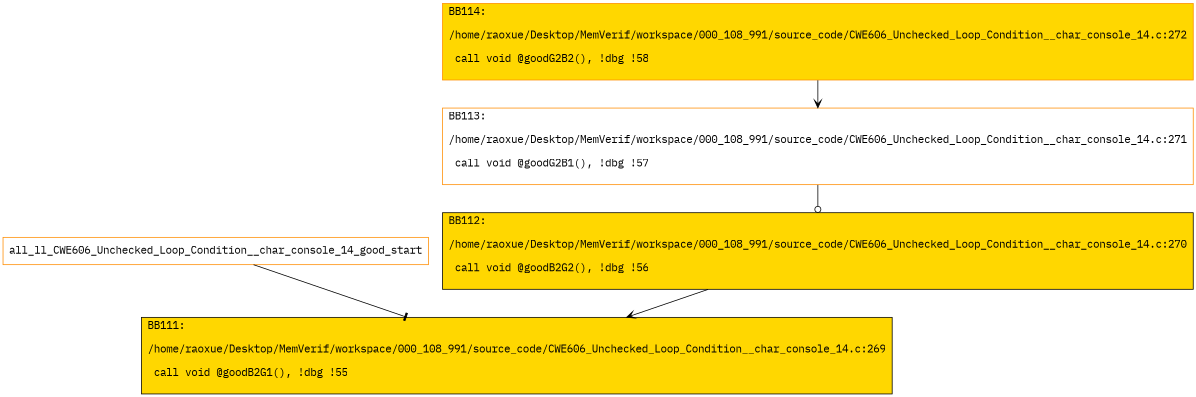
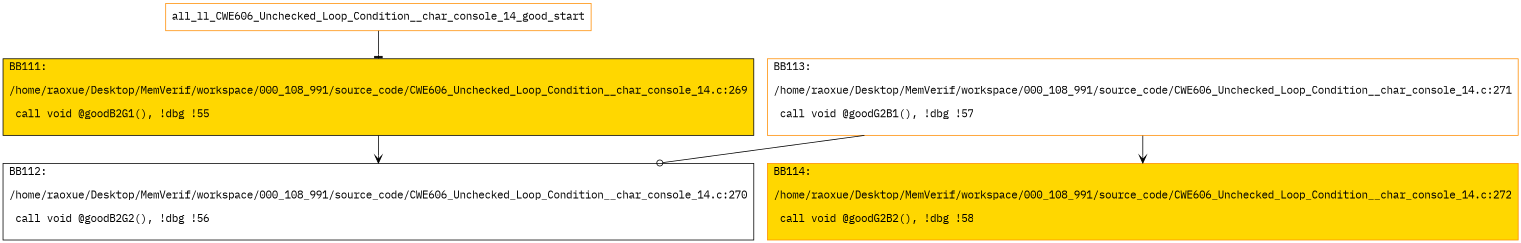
(818, 90) -> (1143, 146)
(818, 251) -> (378, 202)
(671, 302) -> (378, 146)
